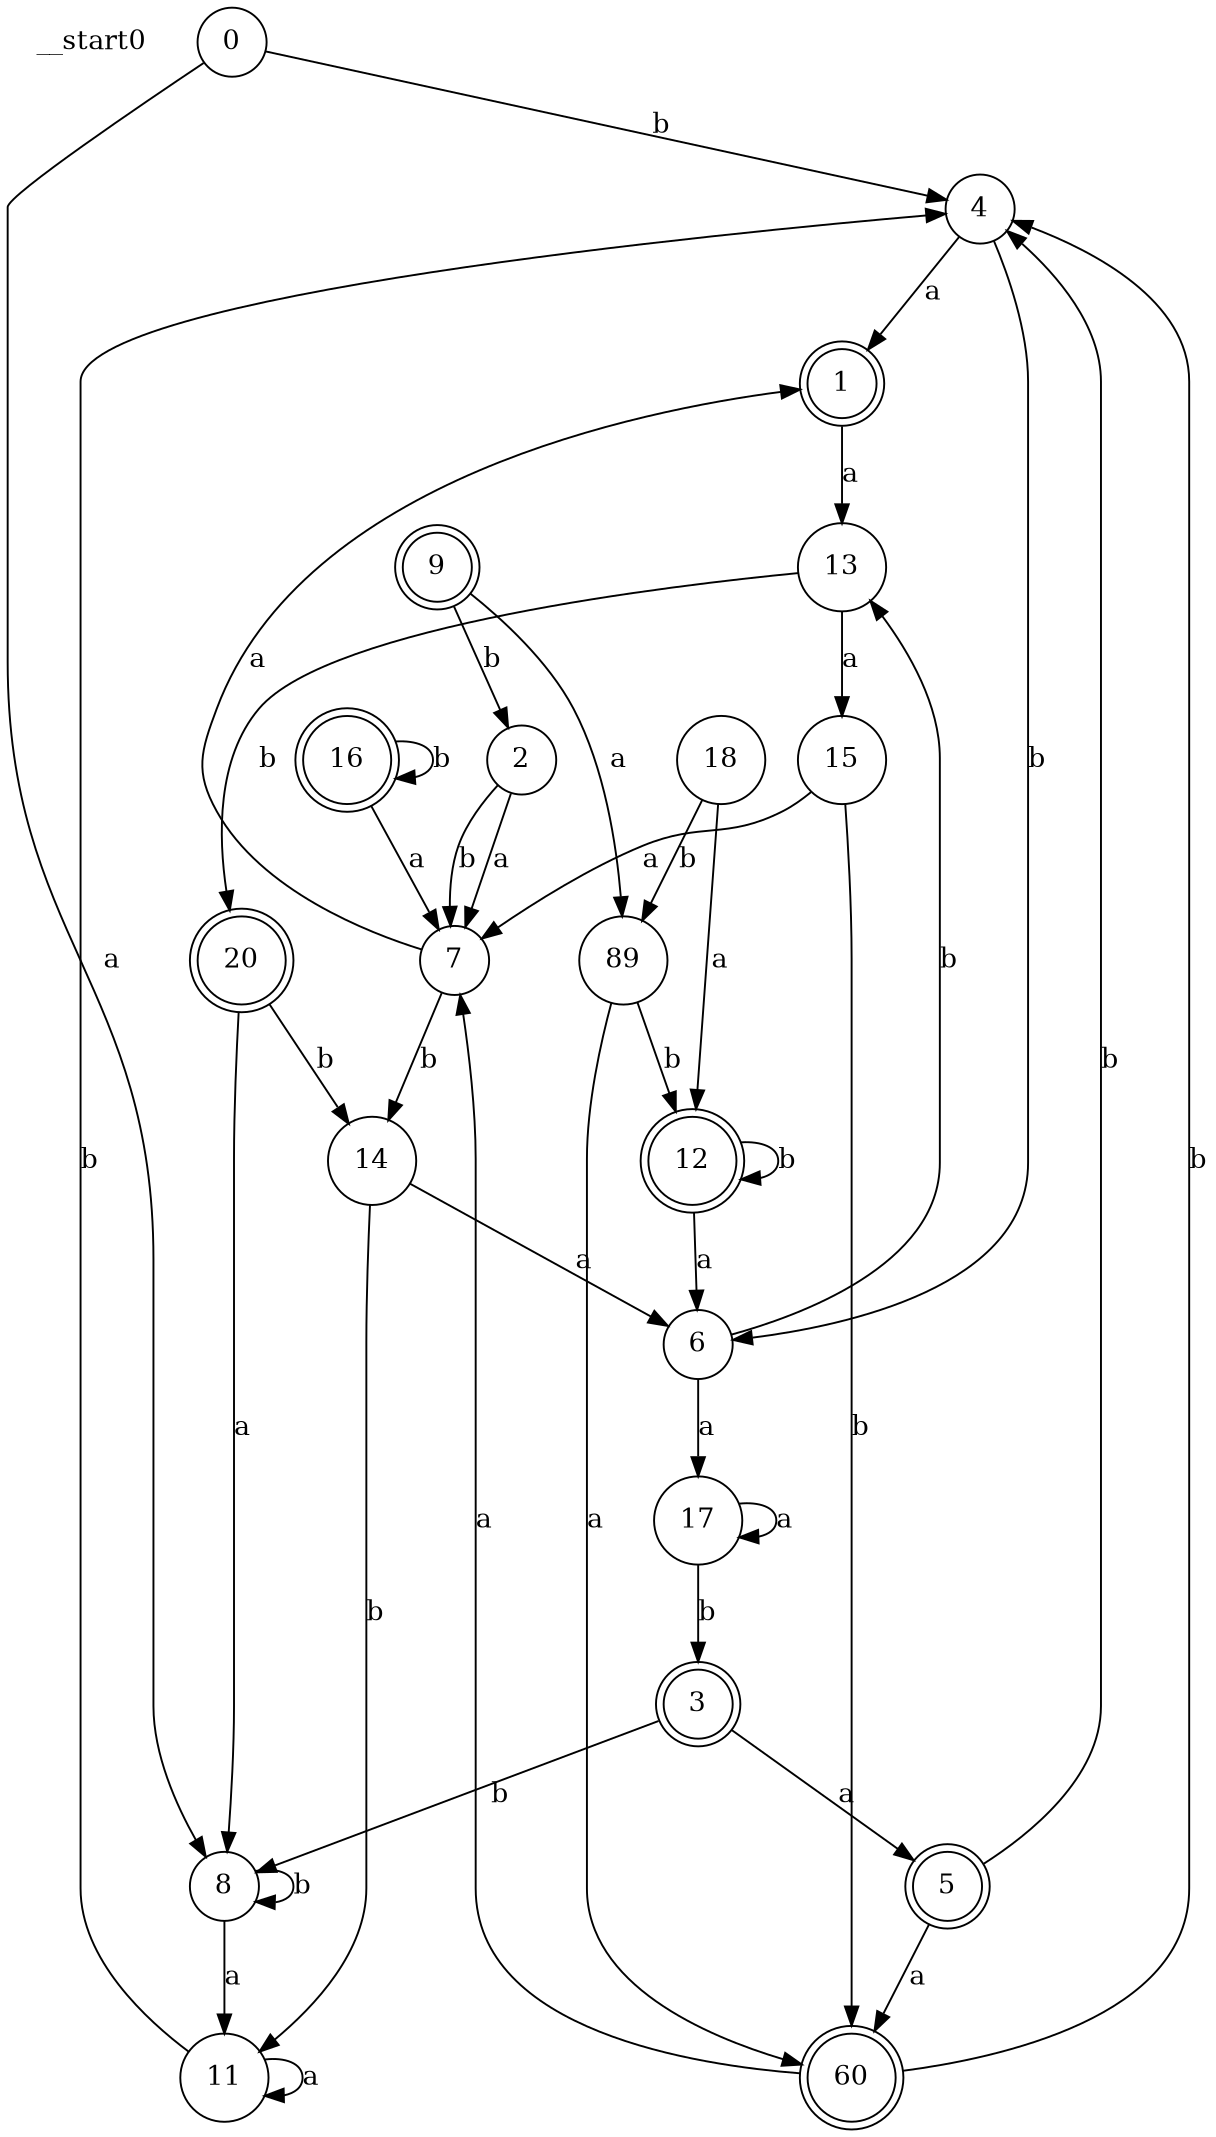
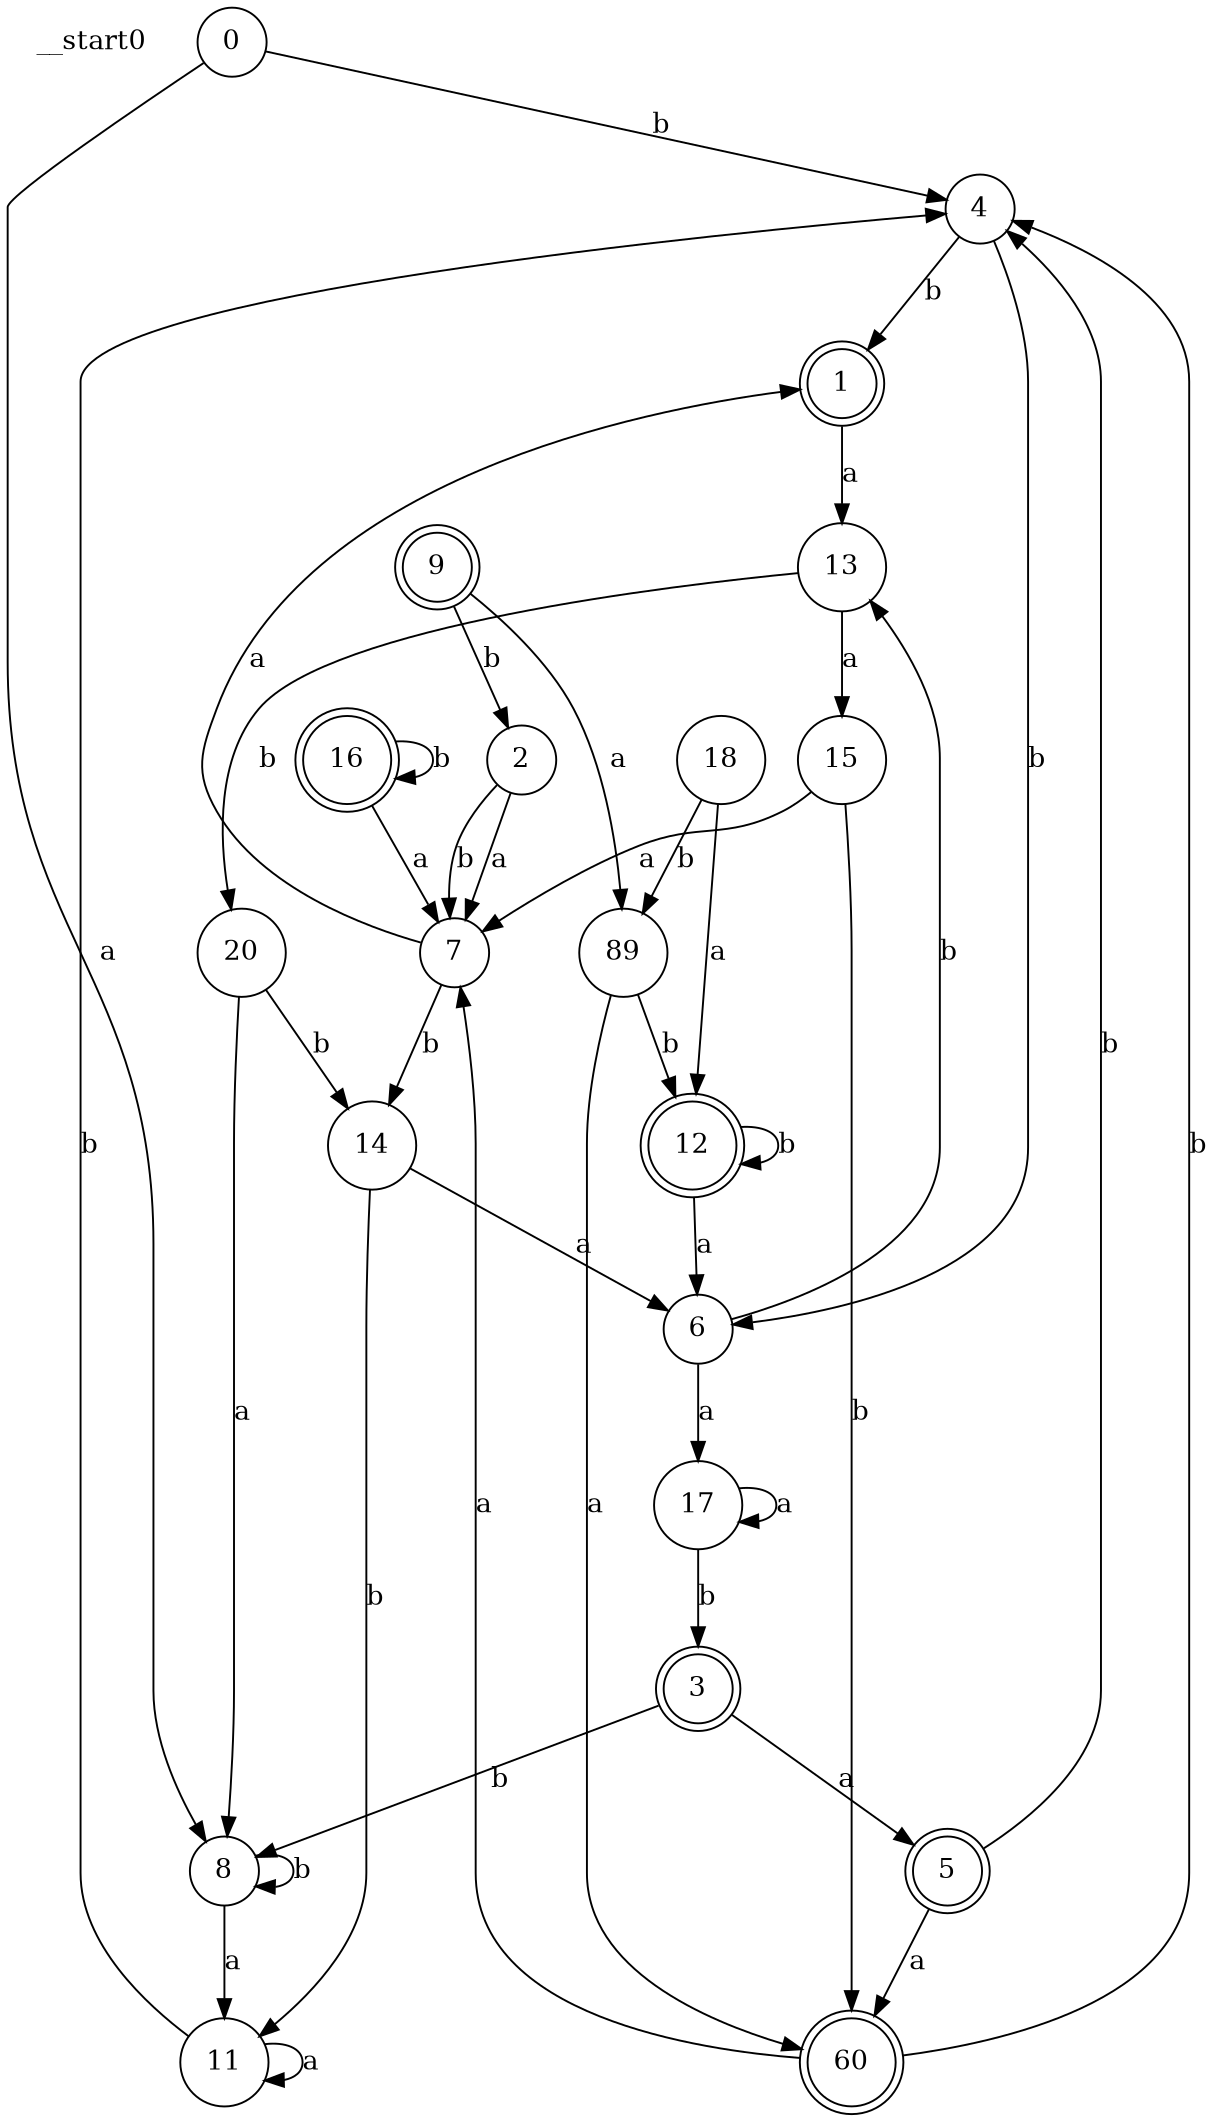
(933, 293) -> (934, 293)
(242, 960) -> (242, 953)
